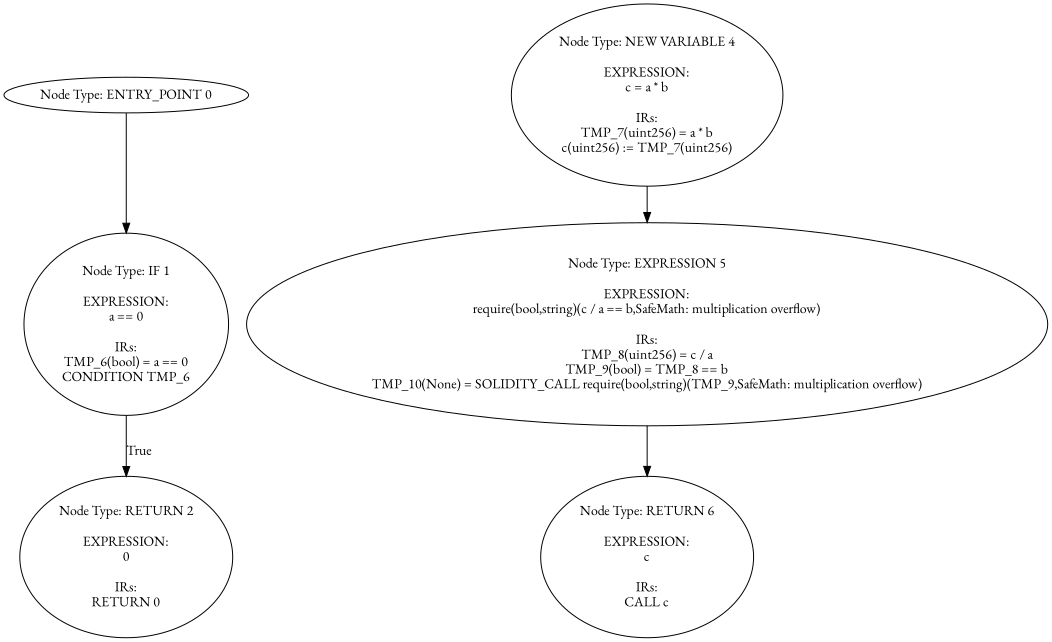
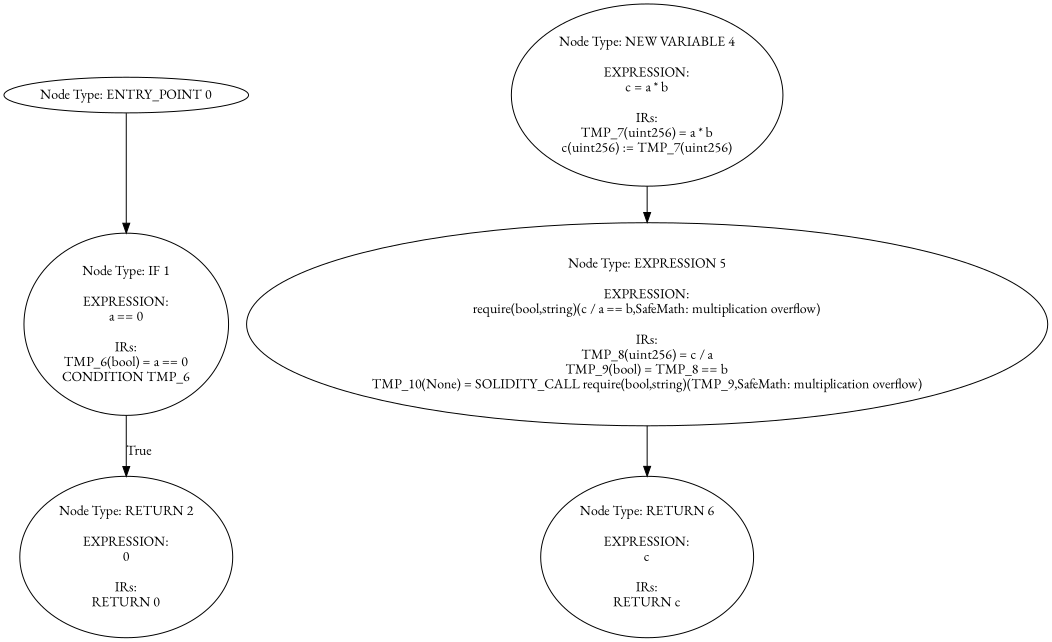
(647, 557) -> (647, 557)
